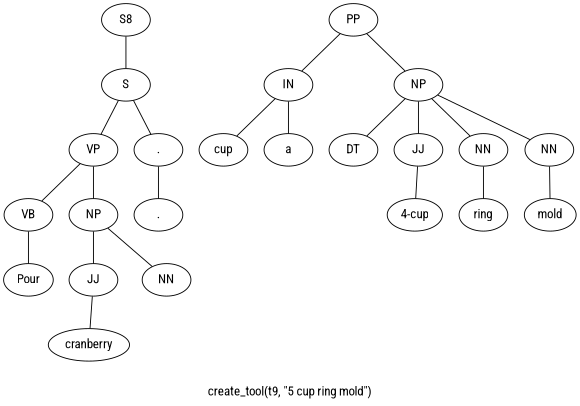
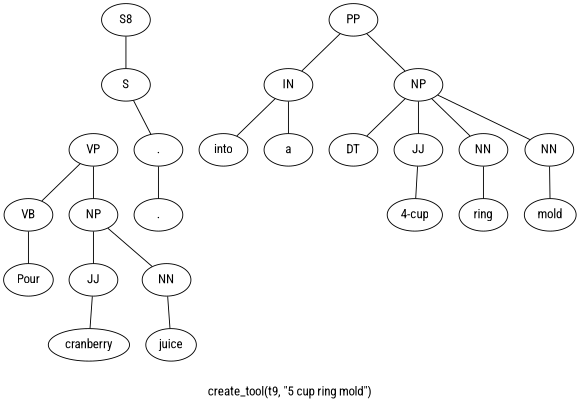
(110, 117) -> none
(223, 150) -> (223, 150)
none -> (171, 345)
